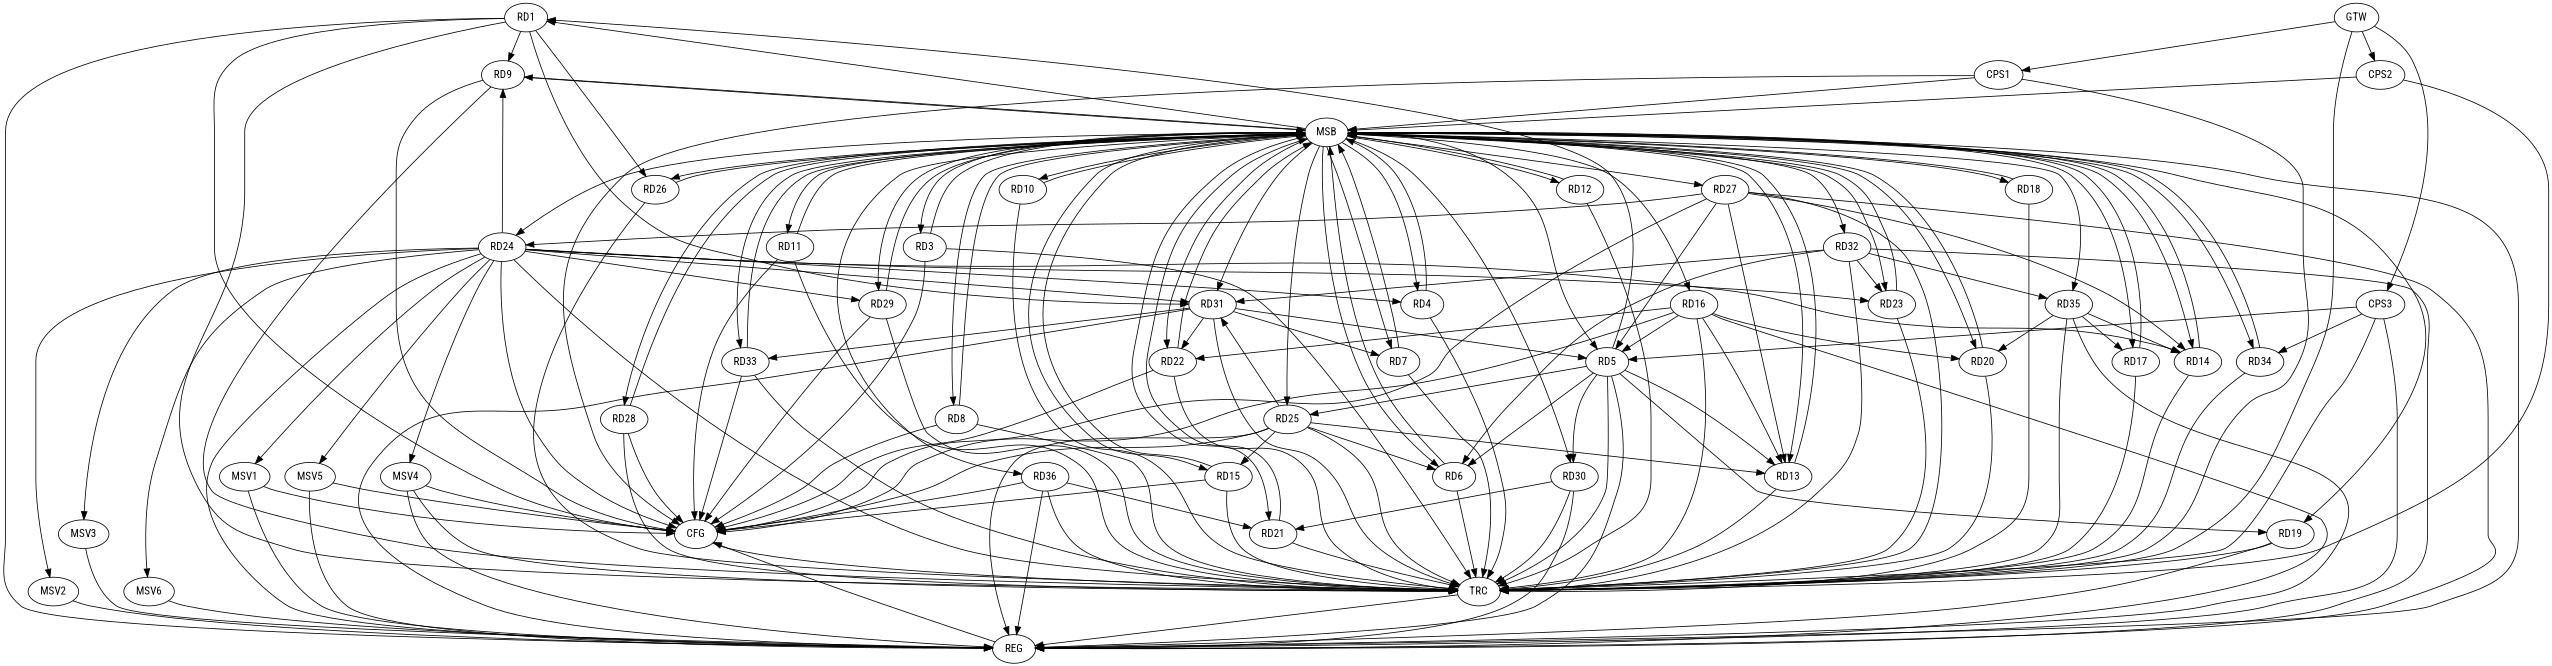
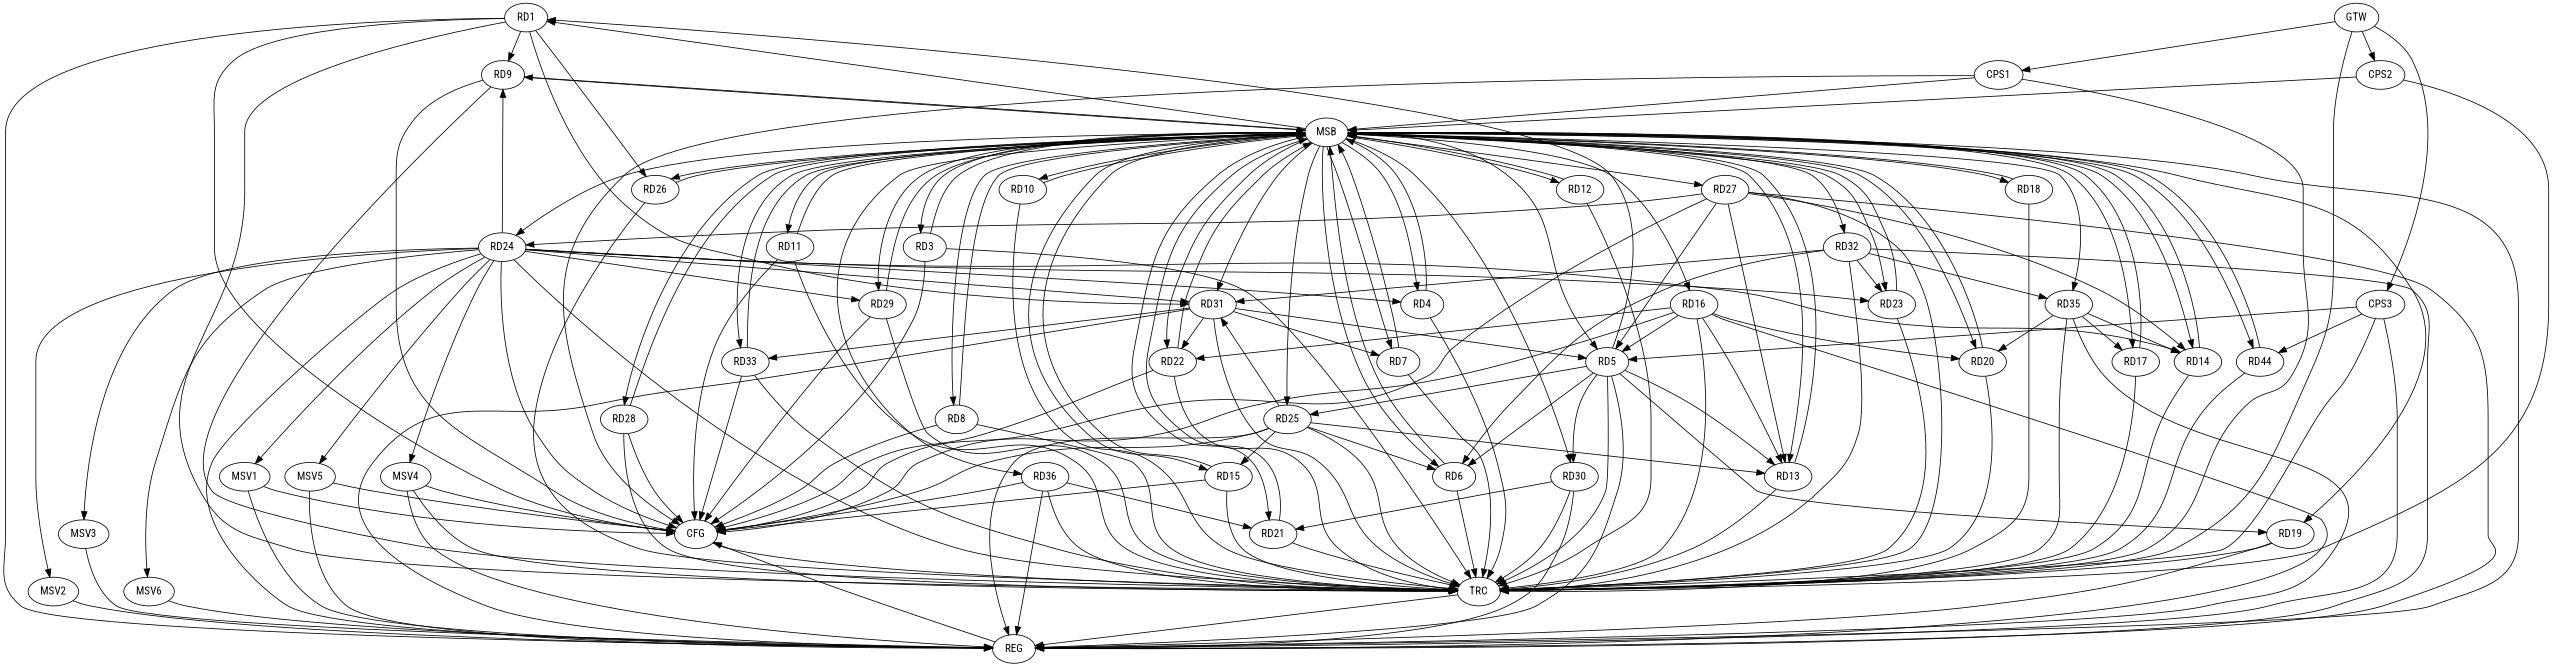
(2260, 362) -> (2260, 362)
